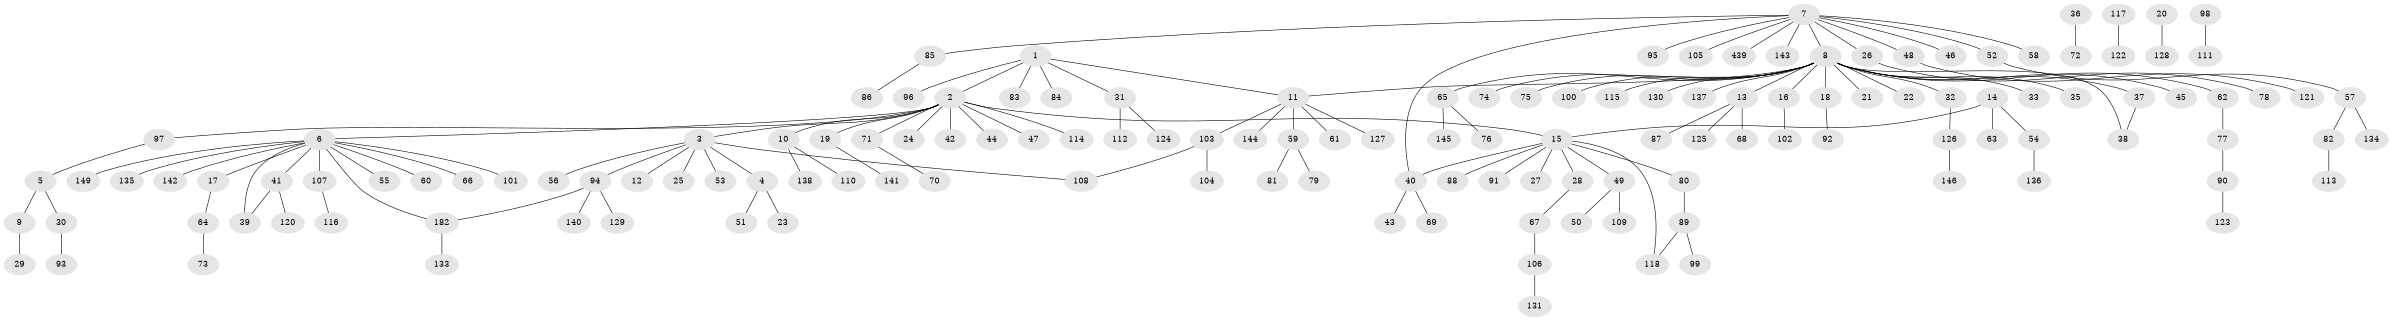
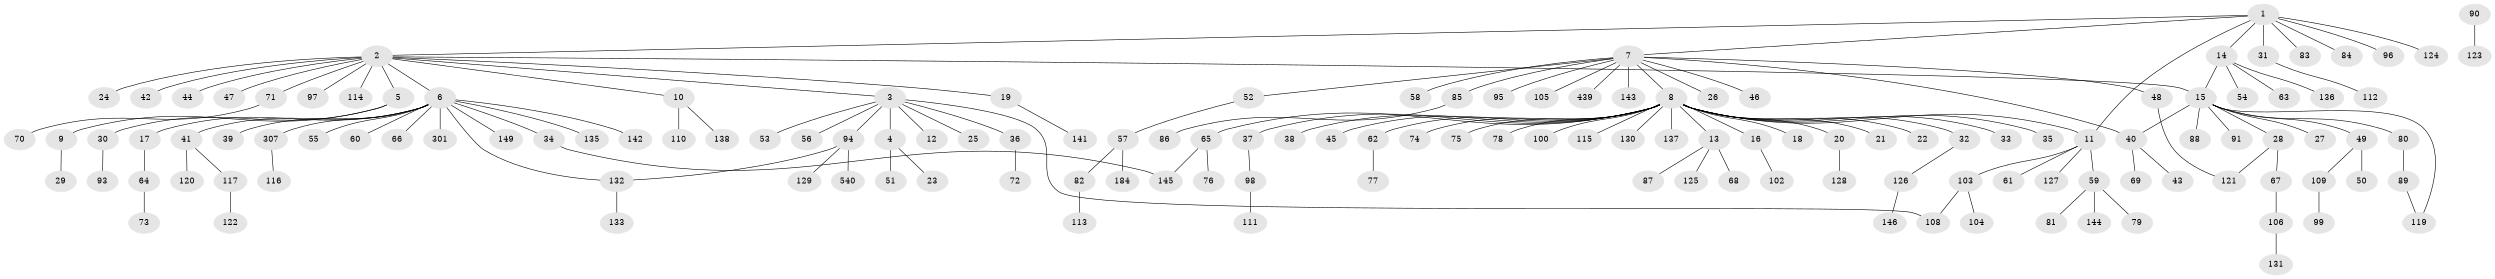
none -> (1946, 35)
none -> (2243, 35)
(2066, 77) -> (1585, 119)
none -> (954, 116)
(1275, 116) -> (2094, 202)
(1140, 117) -> (2349, 30)
none -> (1755, 119)
(2131, 119) -> (1249, 160)
none -> (549, 140)
(1828, 140) -> none
(2372, 140) -> (1122, 181)
(98, 158) -> (388, 77)
(2034, 160) -> (2274, 77)
(2223, 160) -> none
none -> (2254, 160)
(320, 181) -> (271, 140)
(511, 181) -> (440, 140)
(261, 202) -> (208, 160)
(442, 223) -> (617, 181)
(574, 223) -> (848, 181)
(1690, 244) -> (2319, 202)
(1652, 265) -> (2419, 223)
